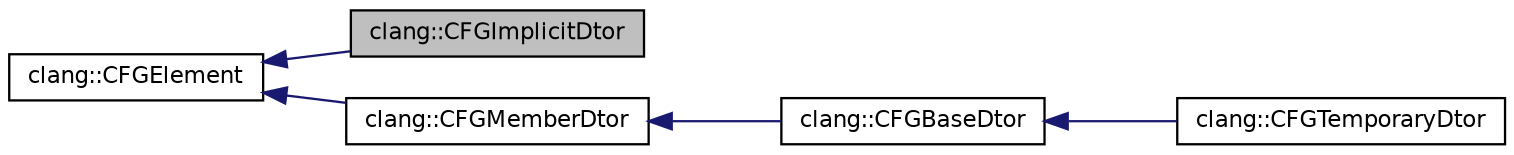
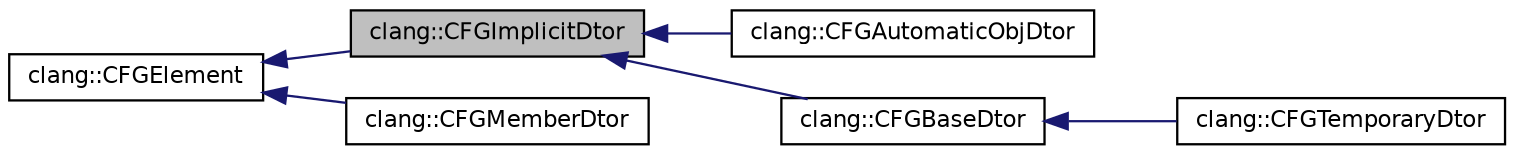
none -> (913, 33)
(727, 121) -> (717, 80)
